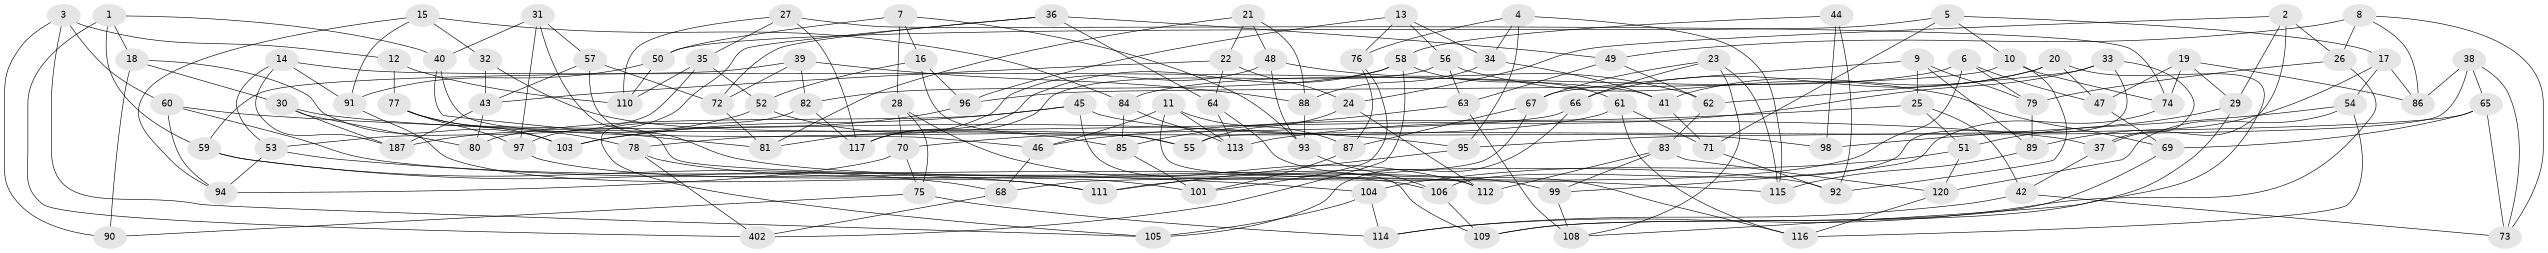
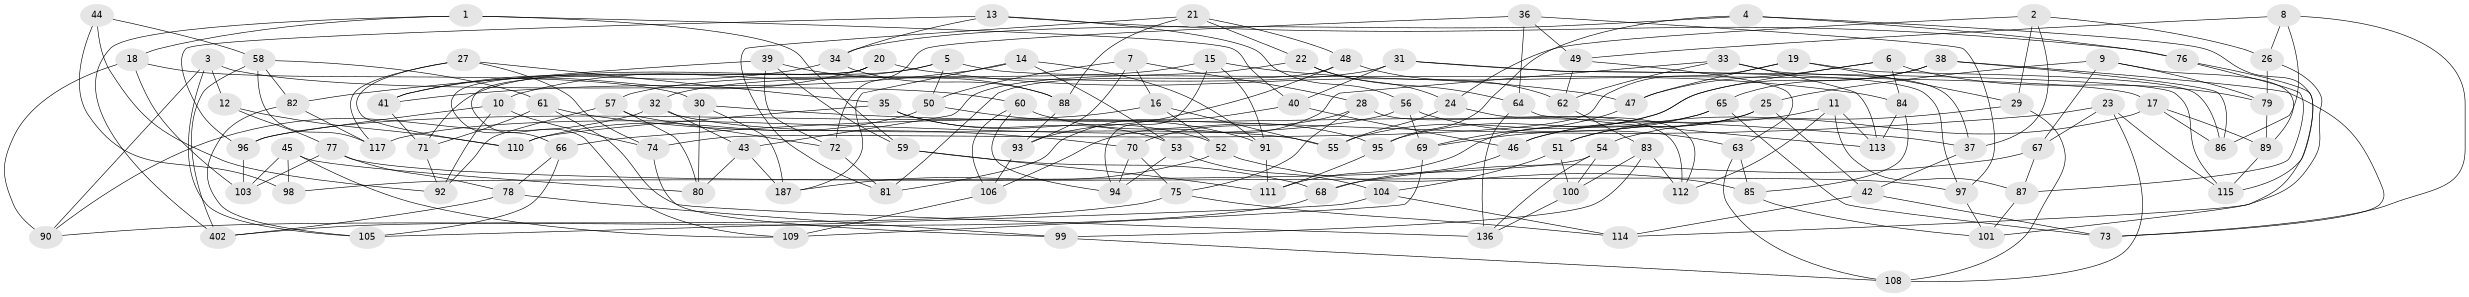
(538, 82) -> (676, 139)
none -> (338, 119)
(1941, 193) -> (1571, 193)
(1800, 237) -> (1485, 237)
